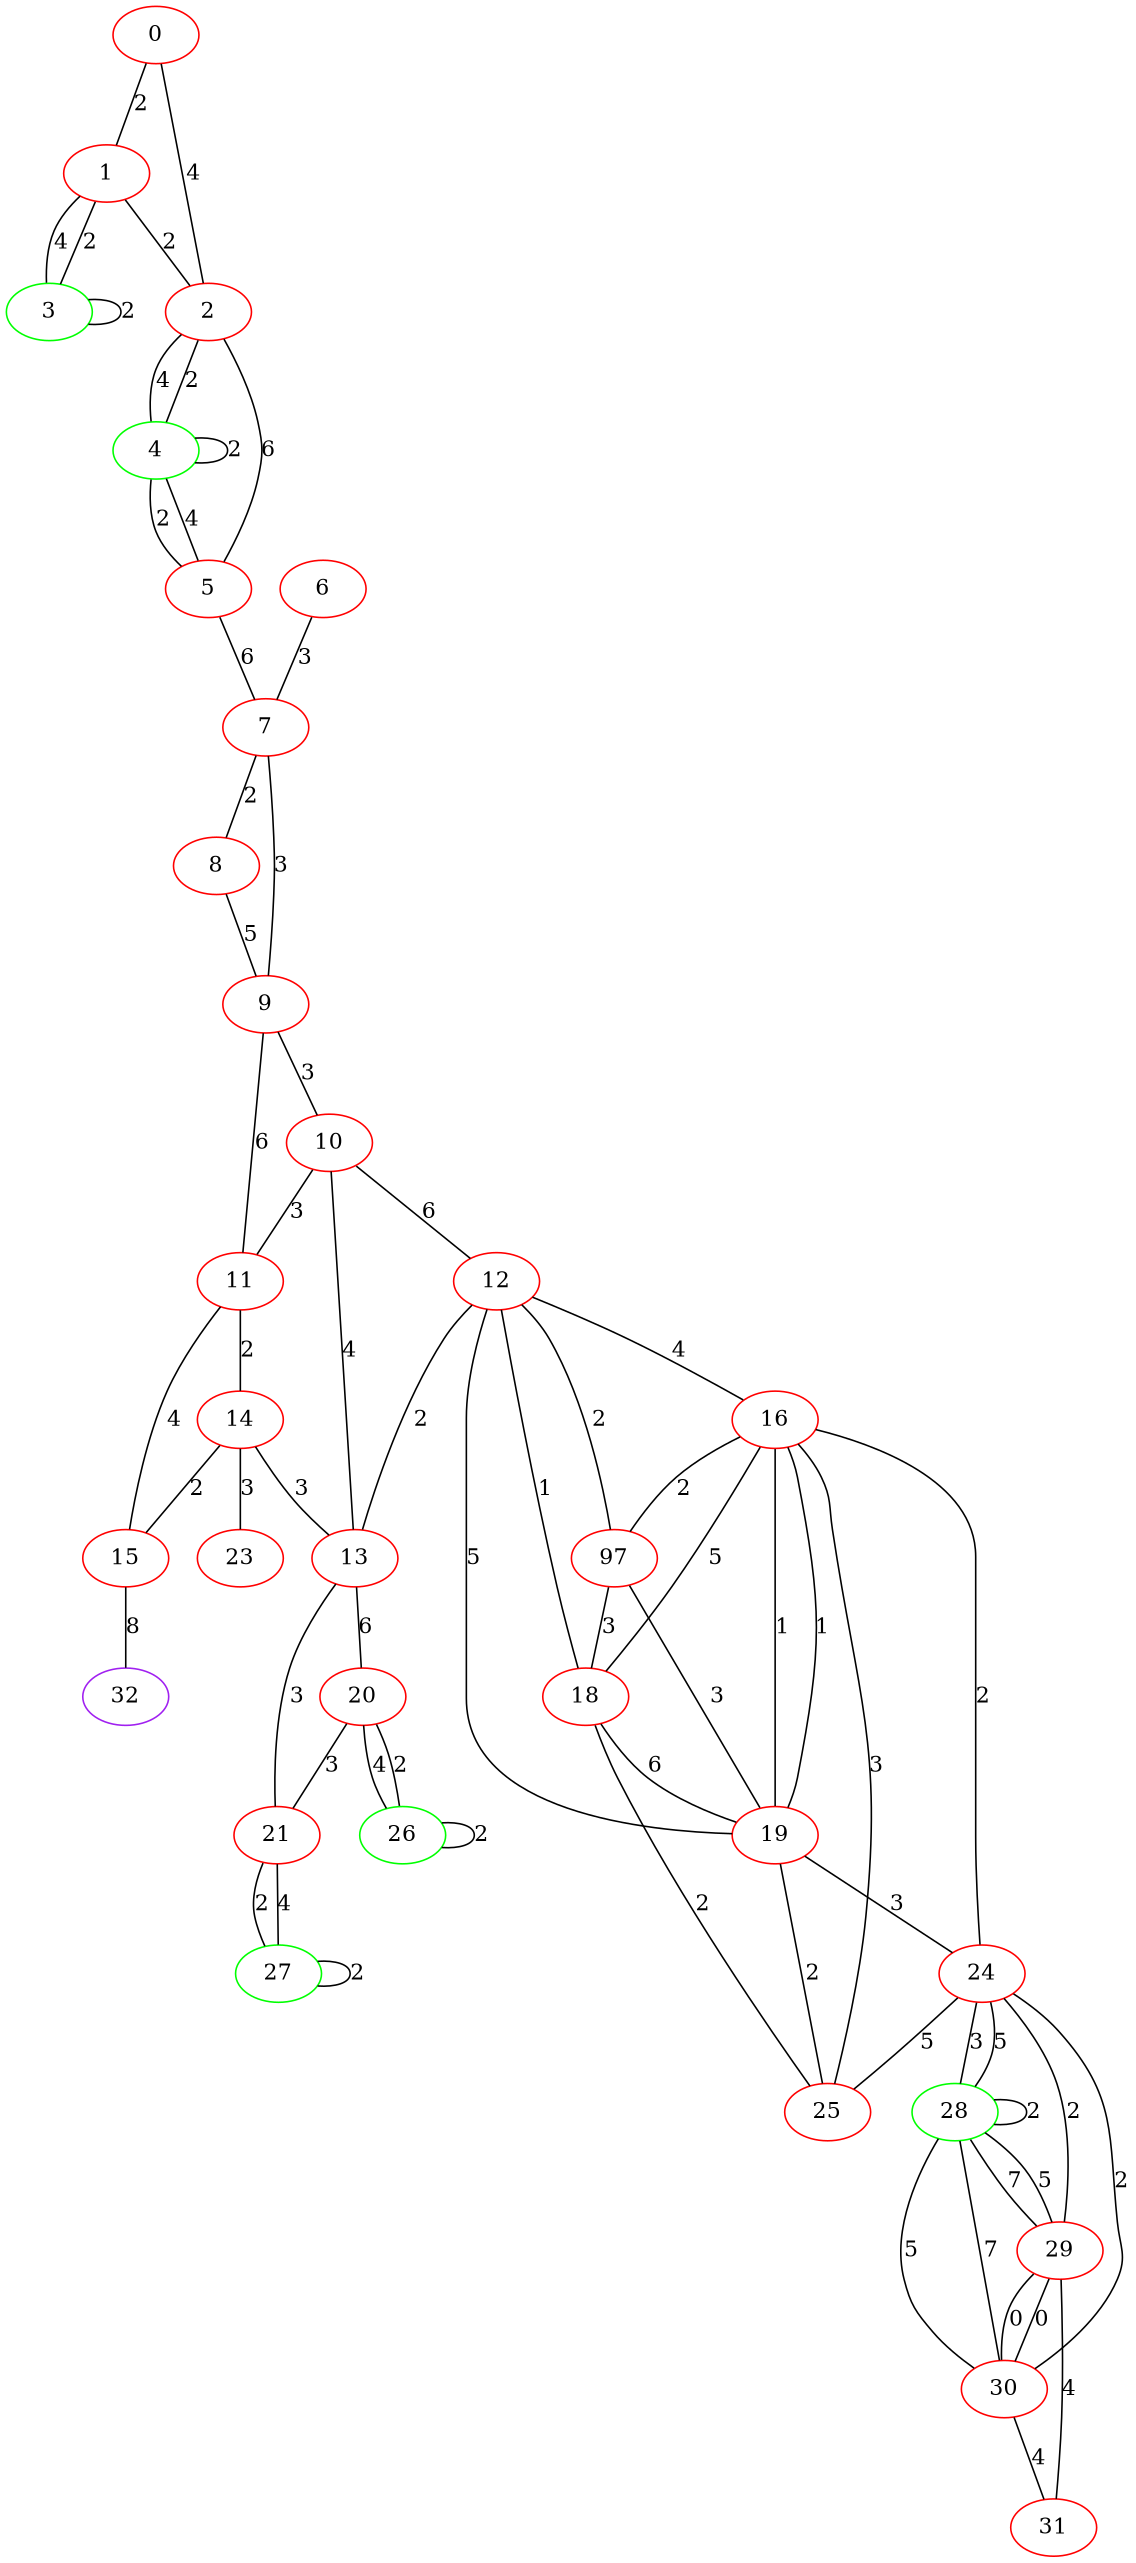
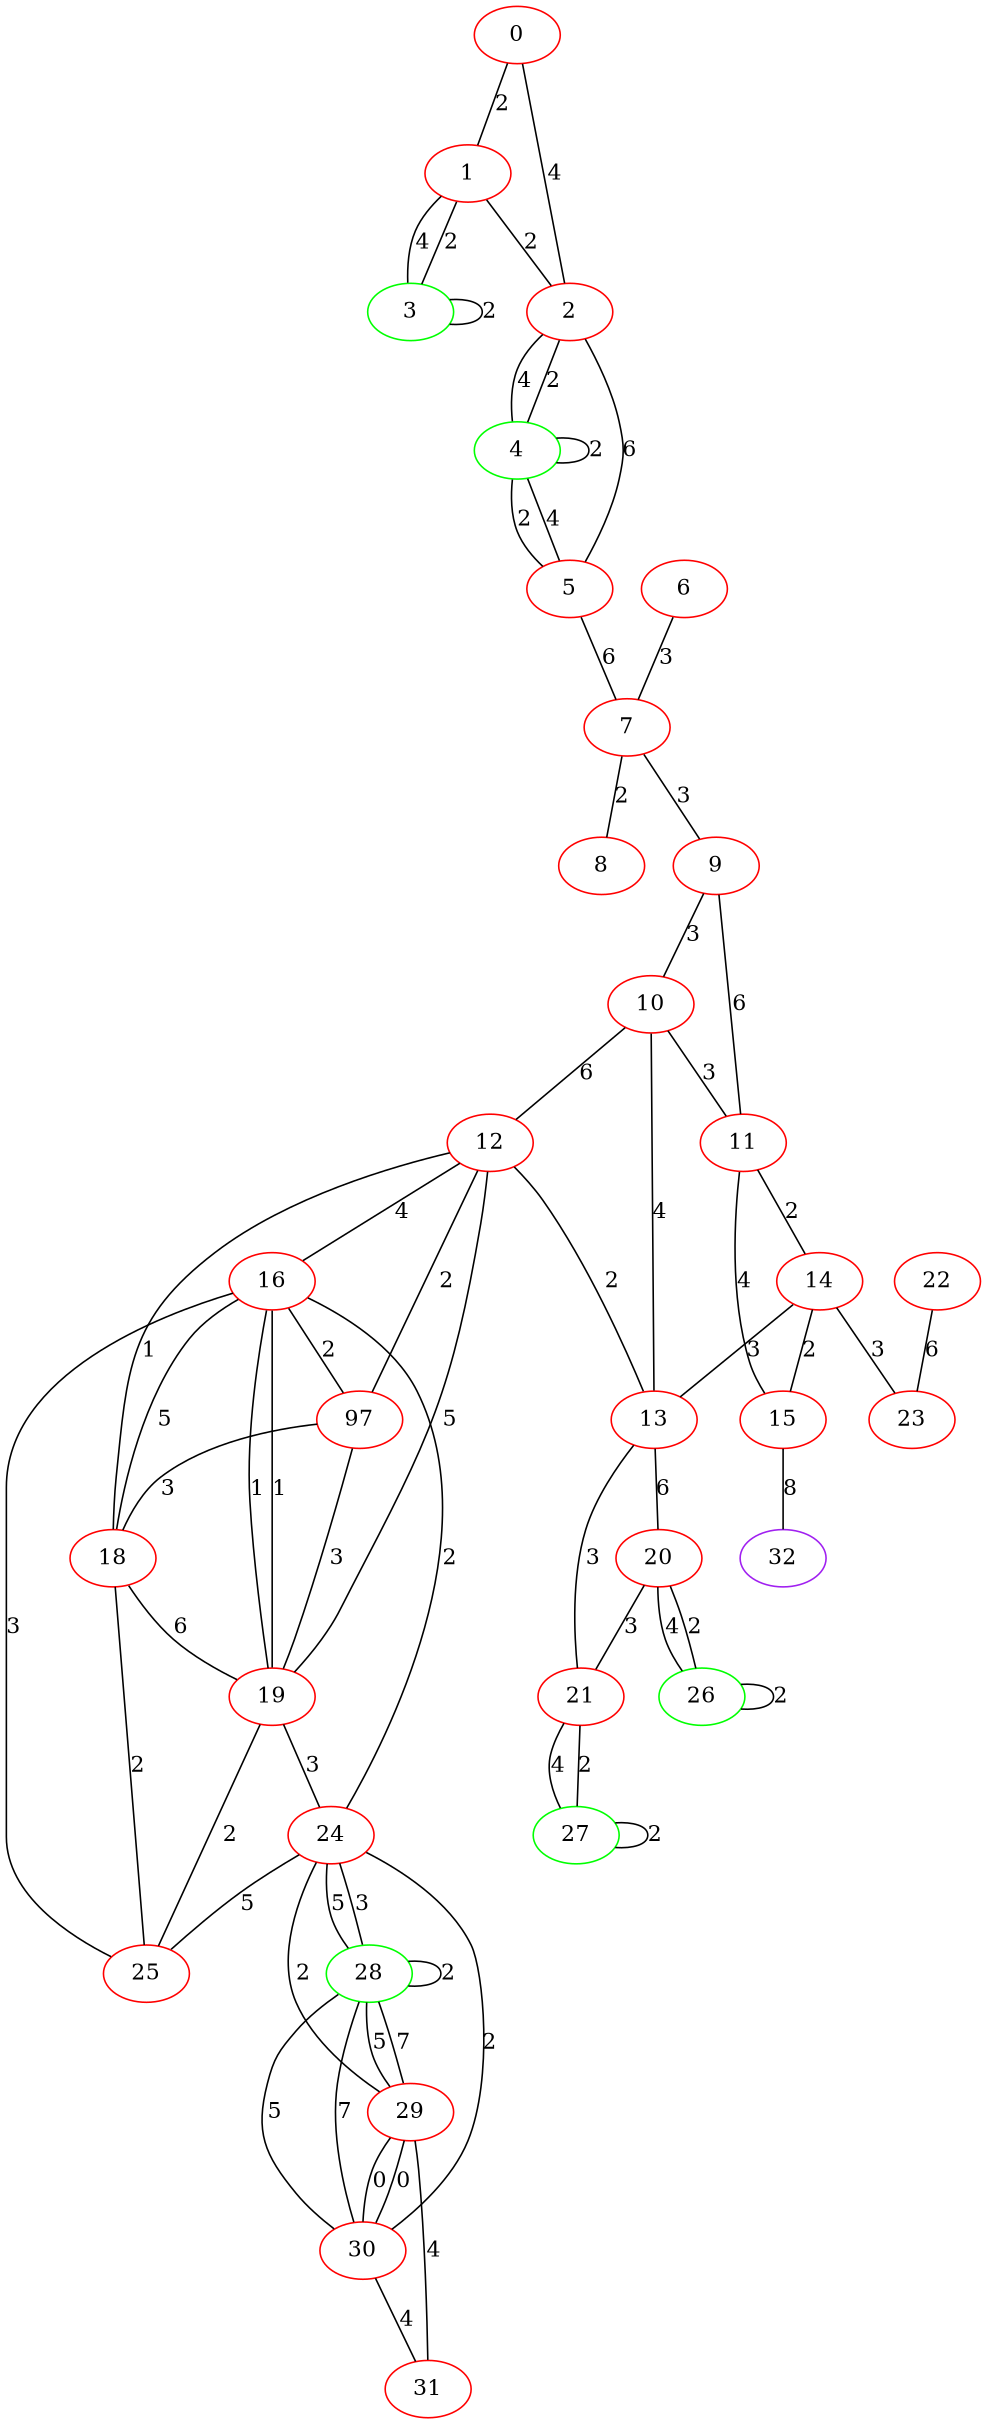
(241, 935) -> none
none -> (937, 1281)
